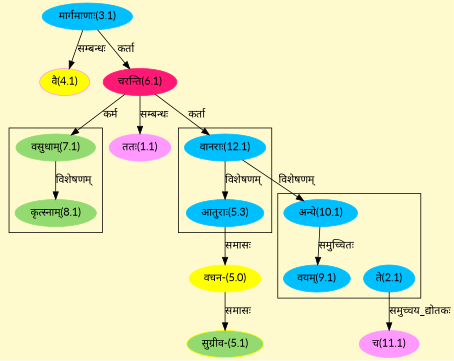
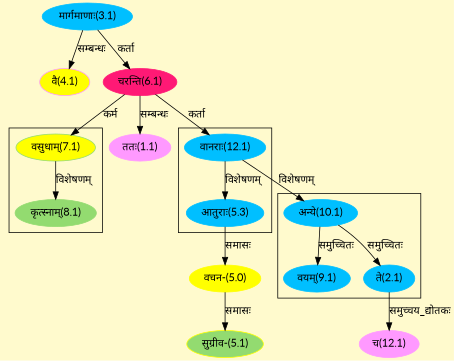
(56, 148) -> (56, 148)
none -> (358, 241)
(389, 344) -> (389, 344)
